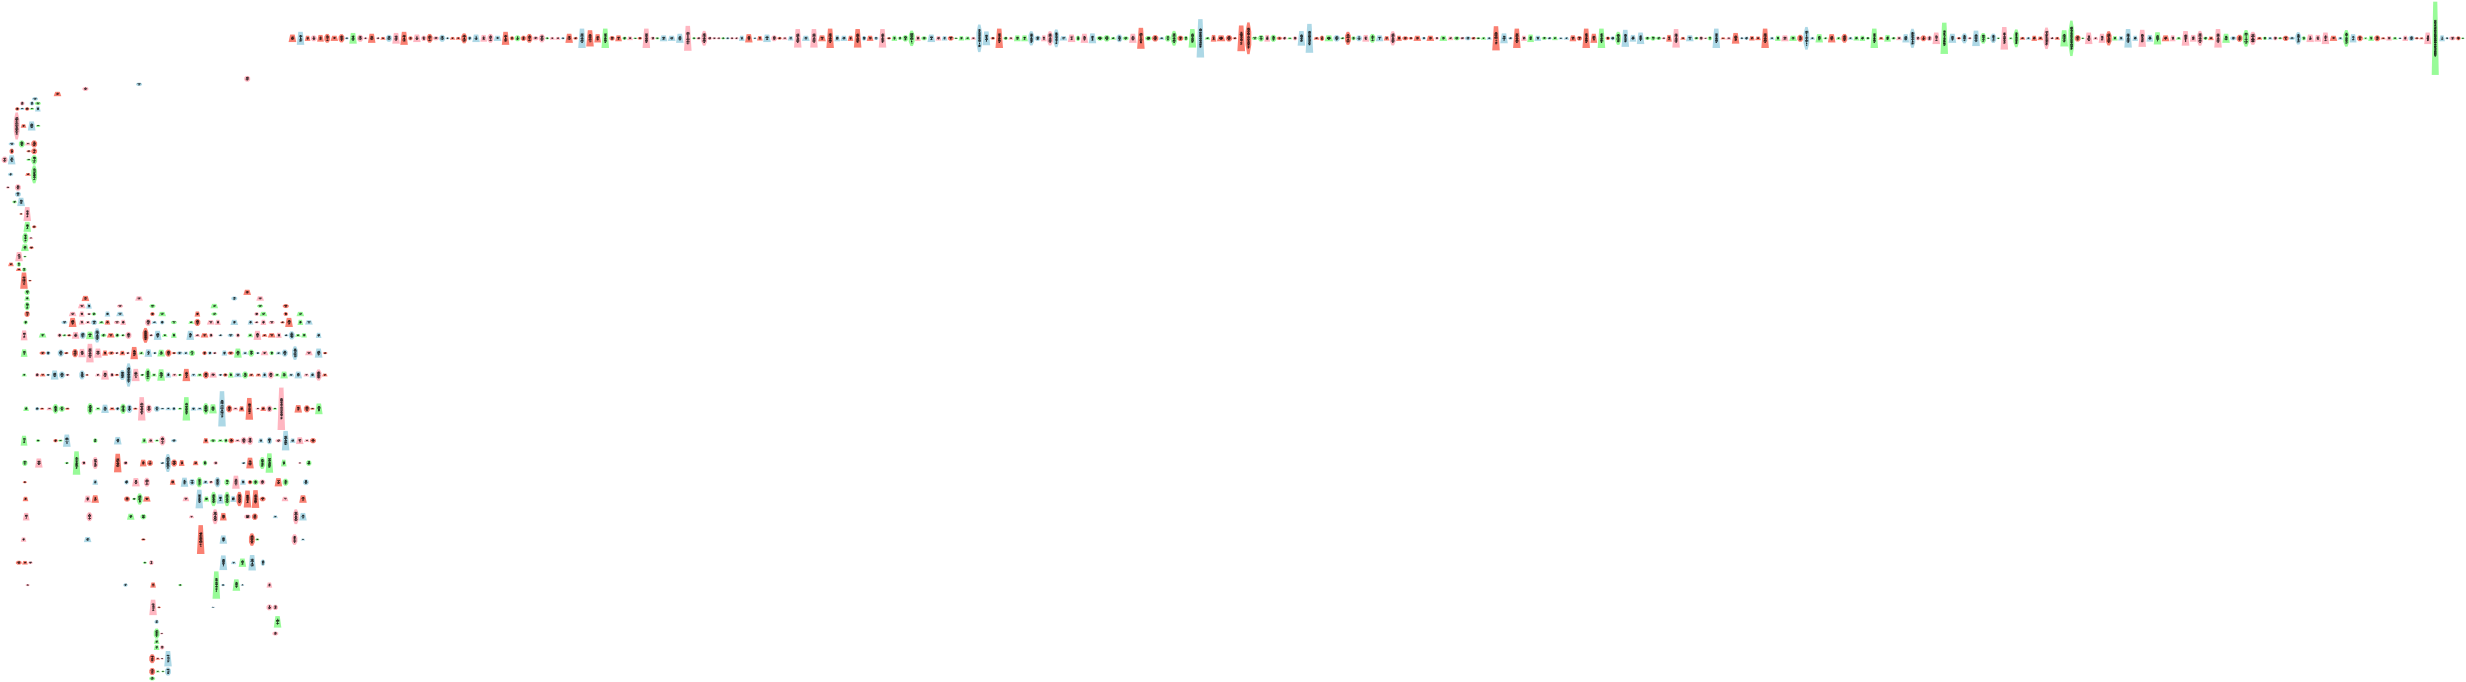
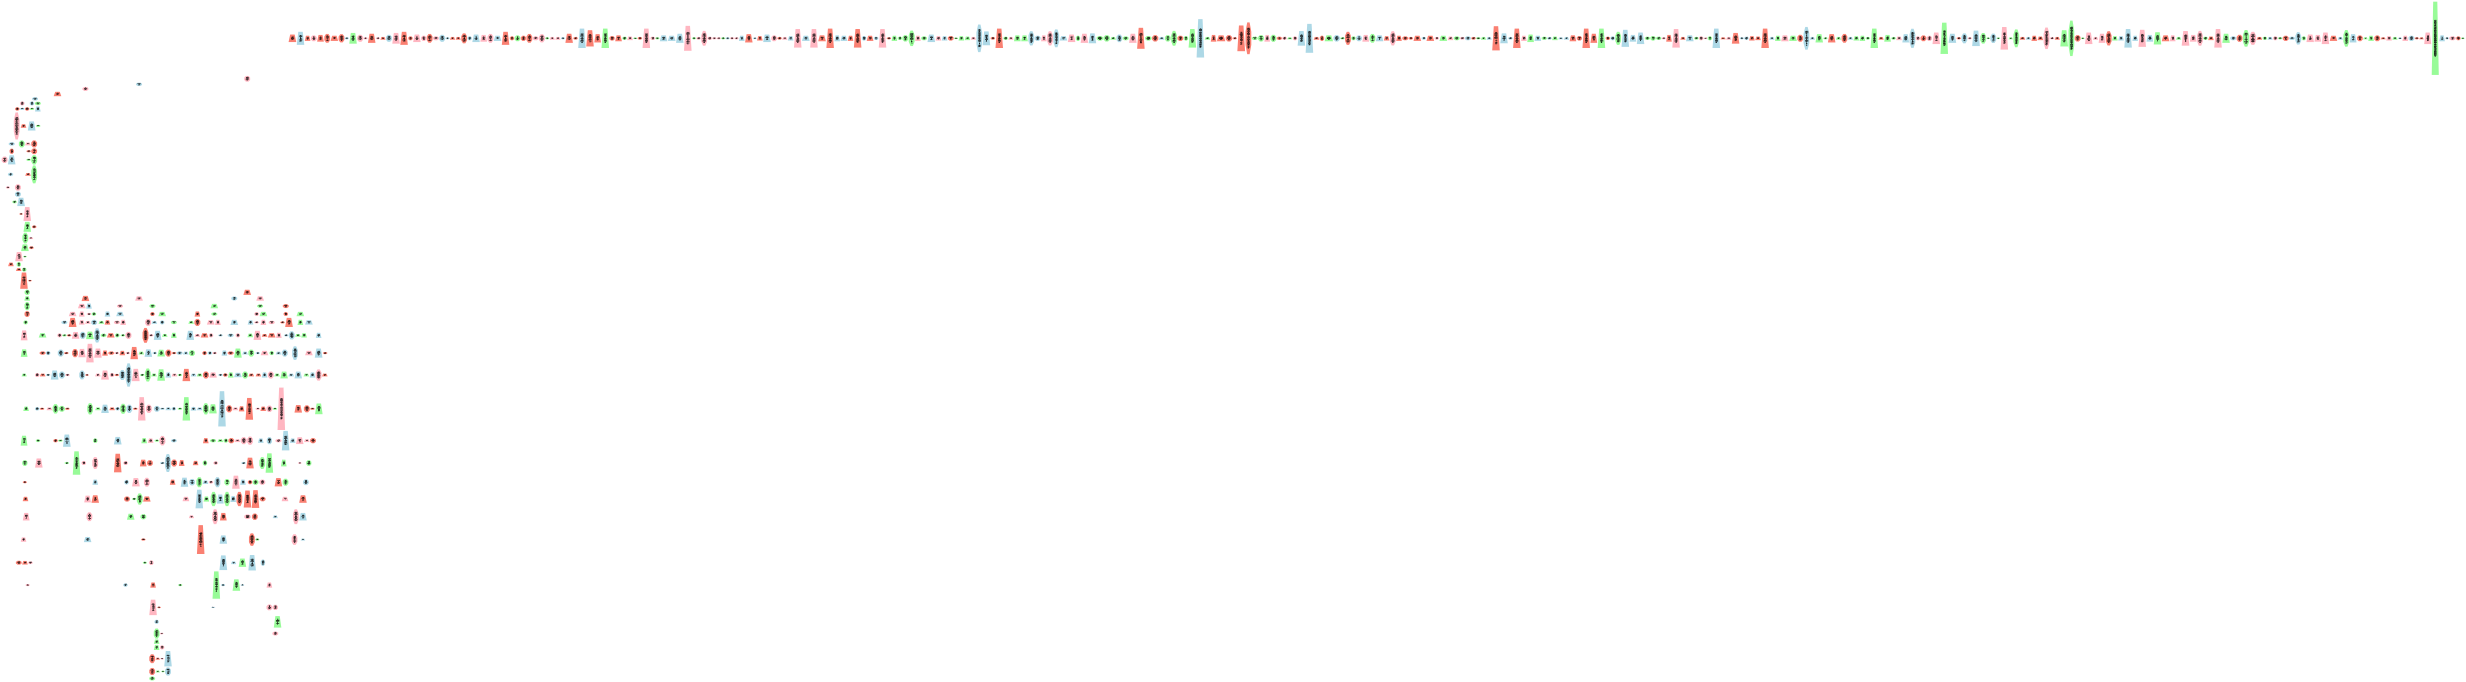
(306, 375) -> (306, 375)
